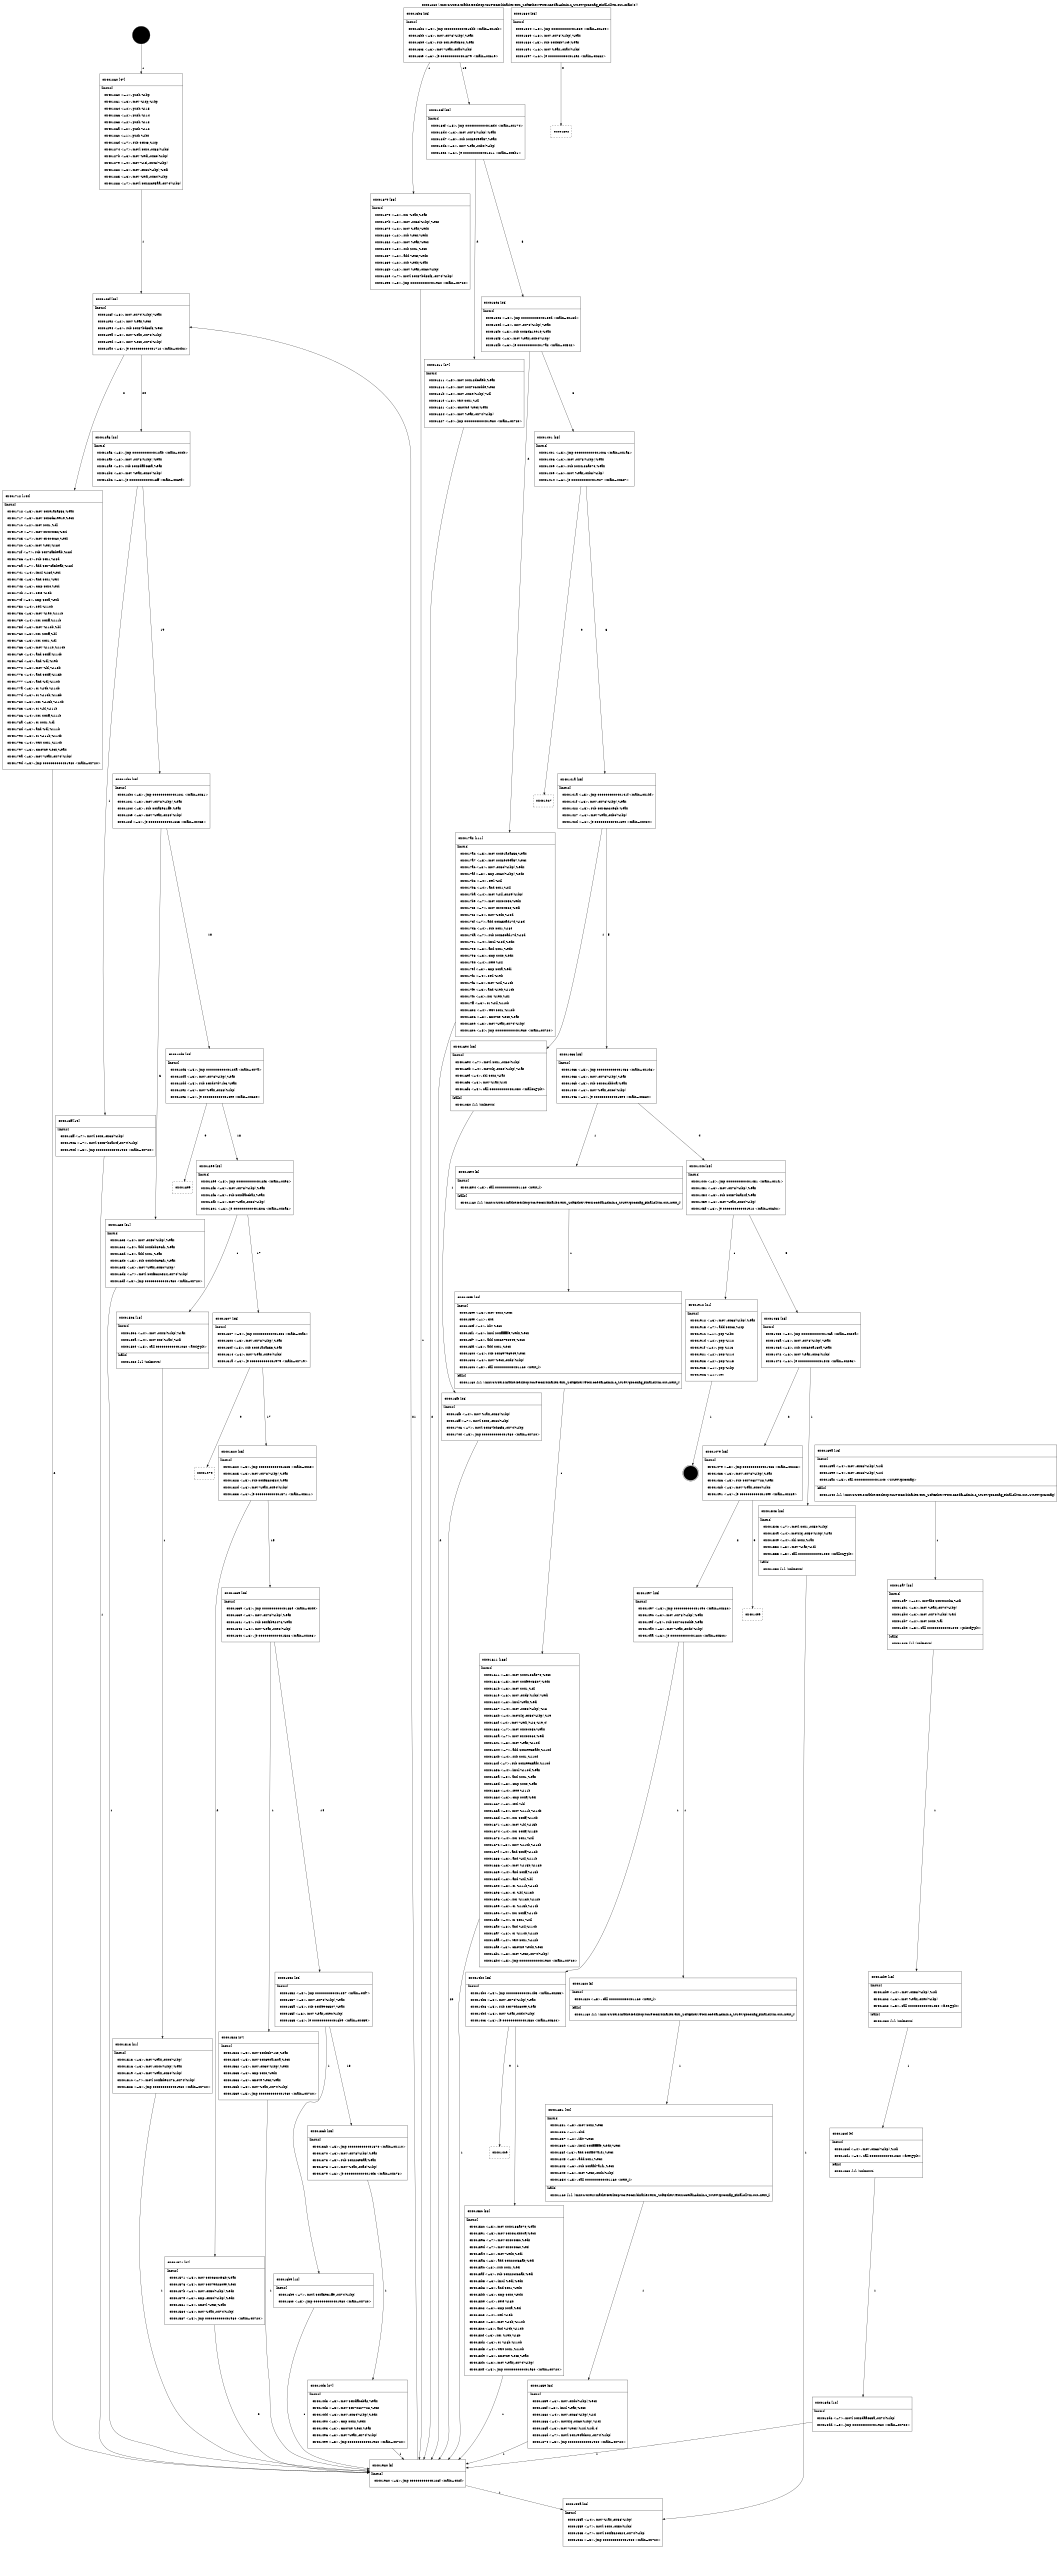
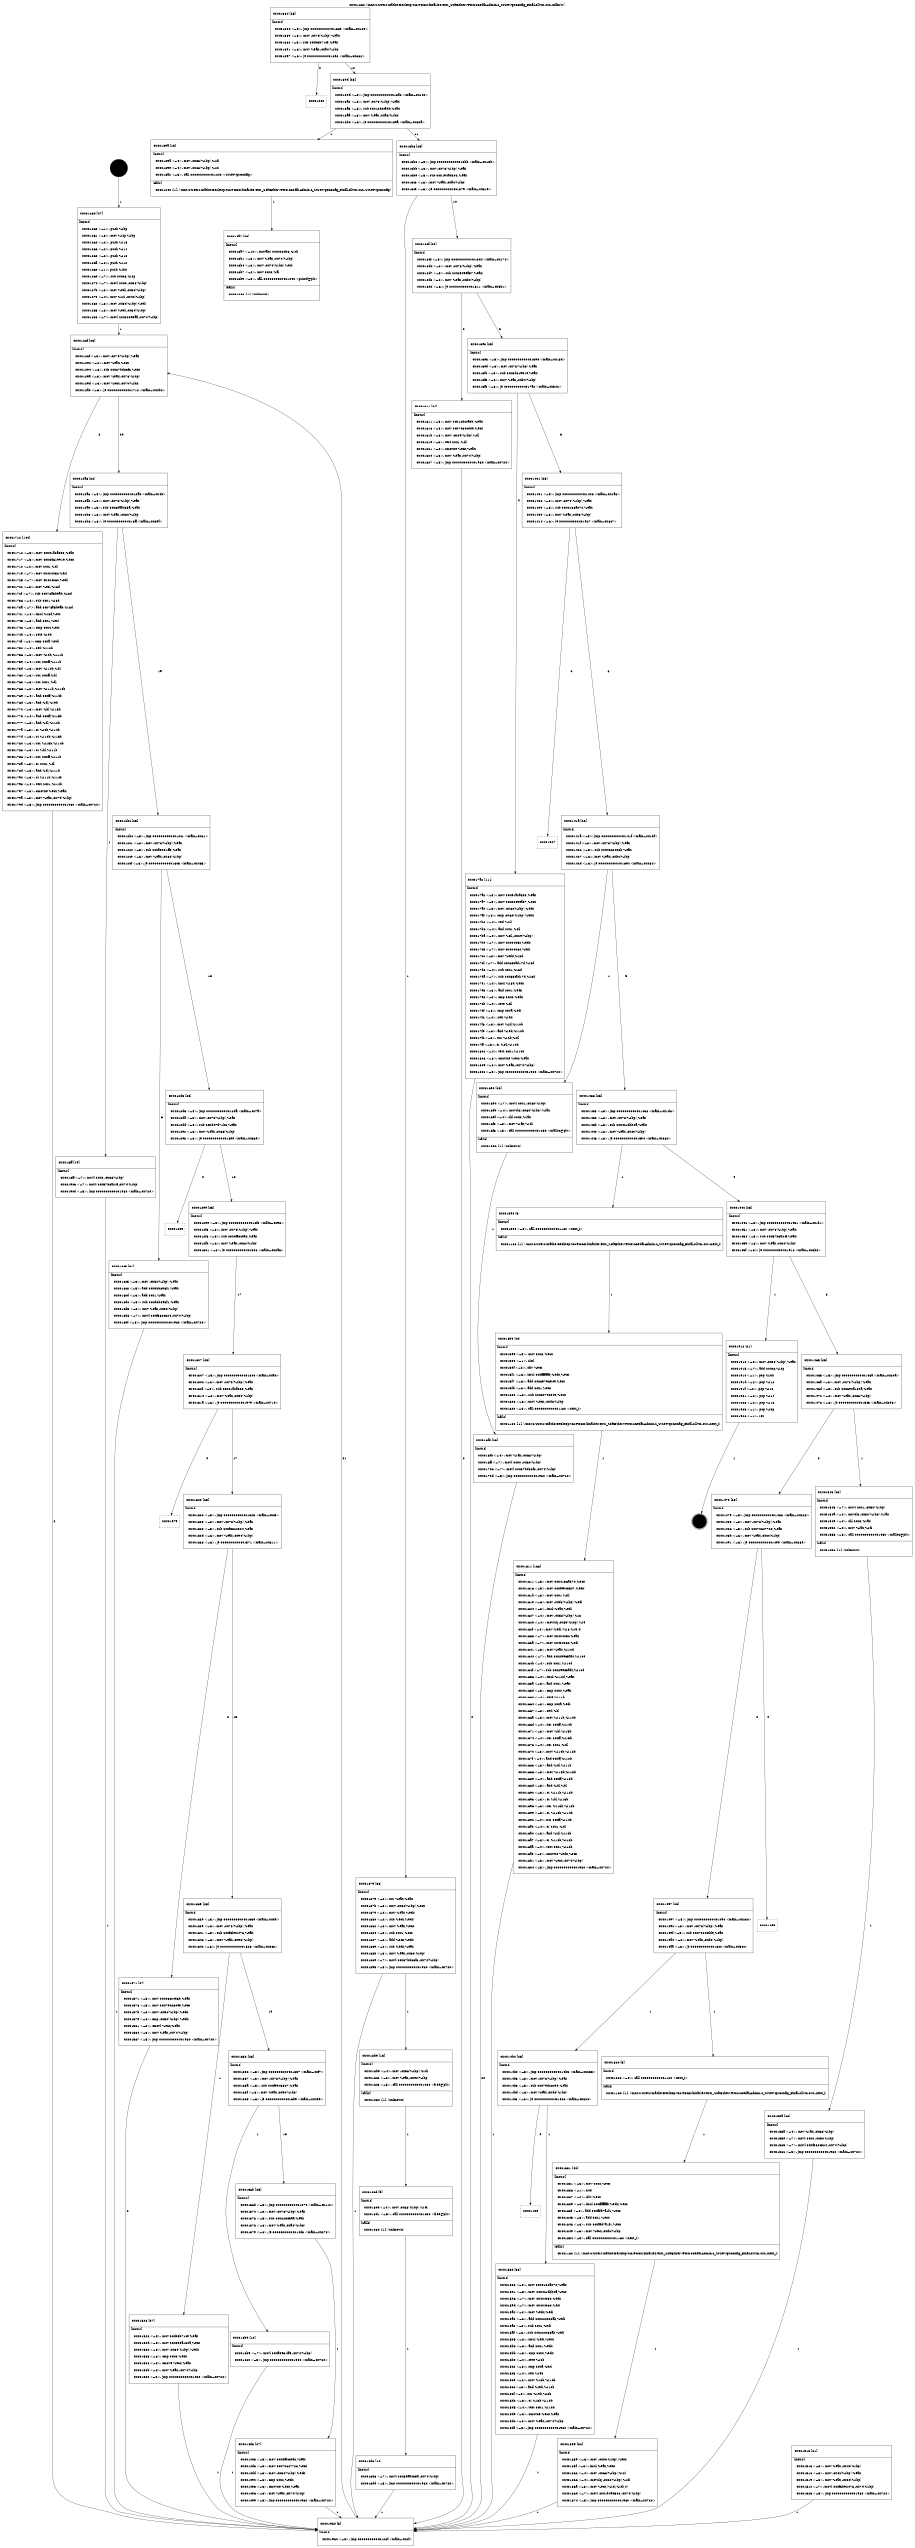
none -> (380, 101)
(162, 1340) -> none
(925, 1809) -> (406, 2011)
(513, 2497) -> (712, 2456)
